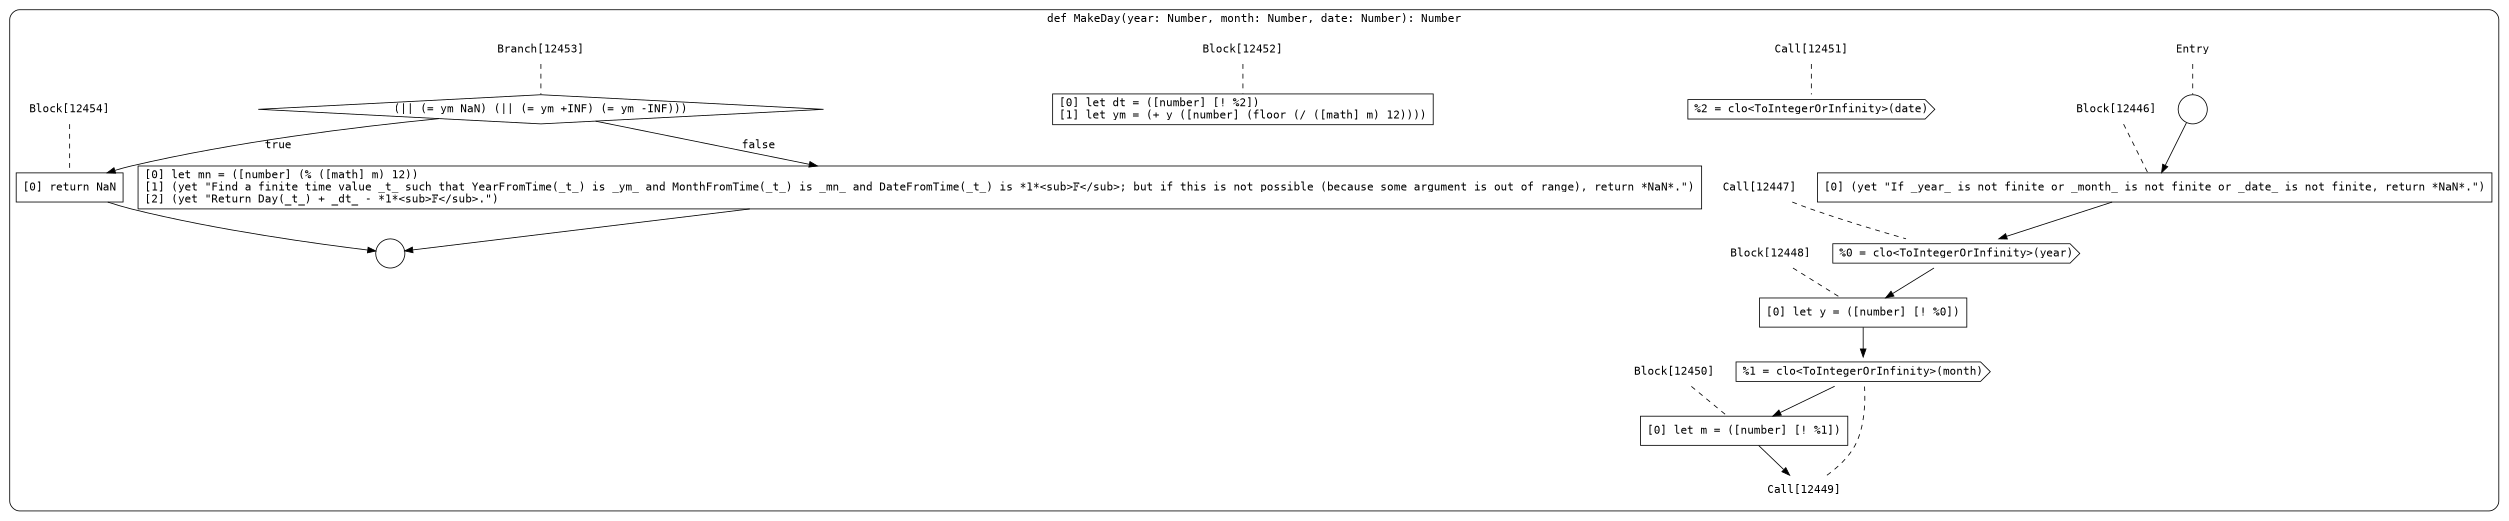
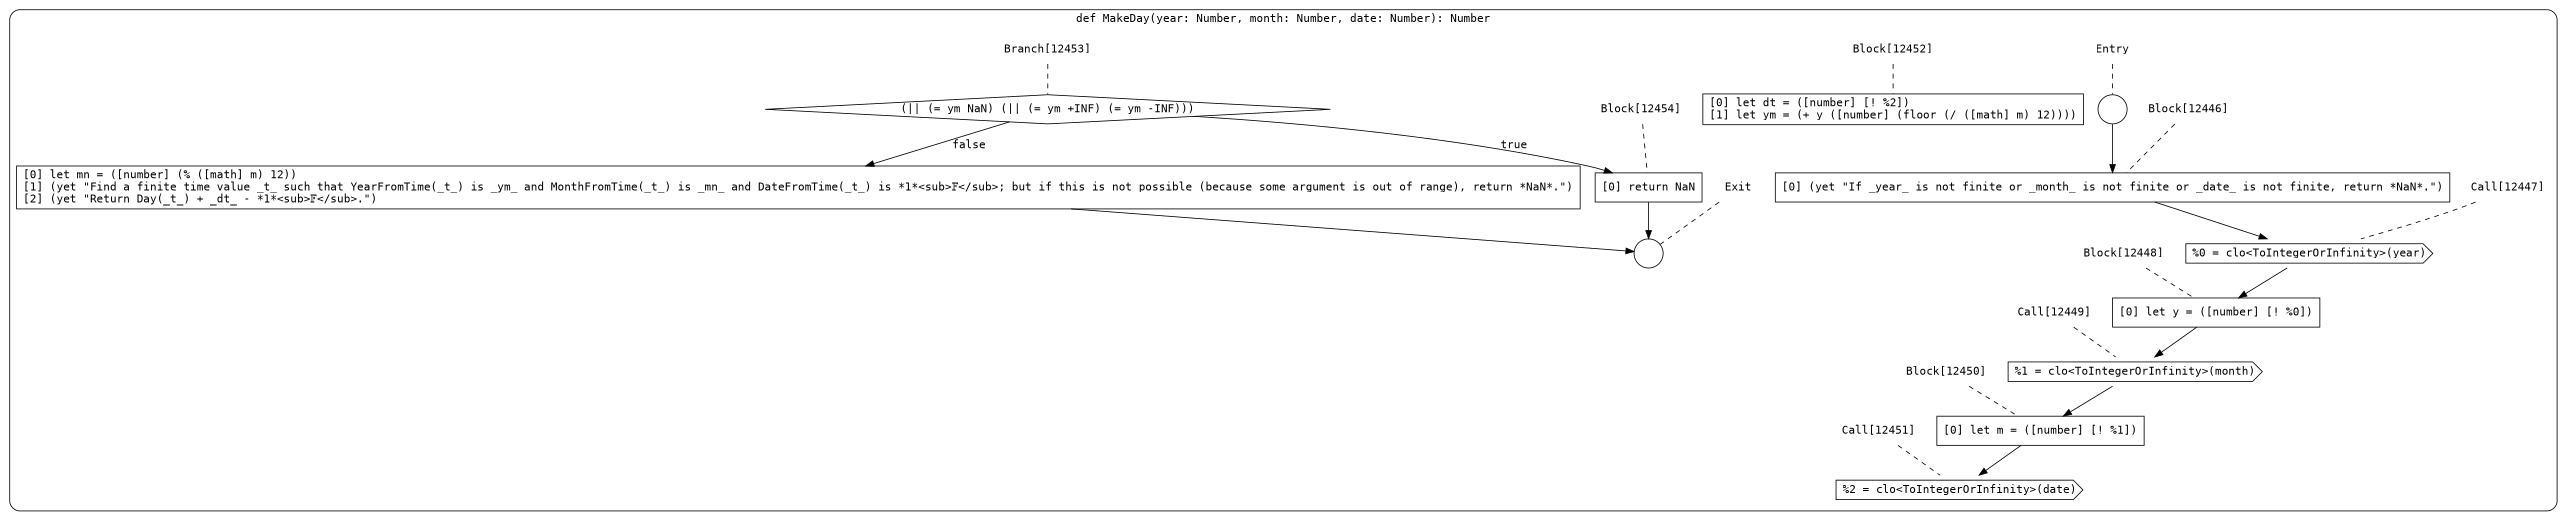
none -> (1738, 187)
(1771, 457) -> (2003, 458)
